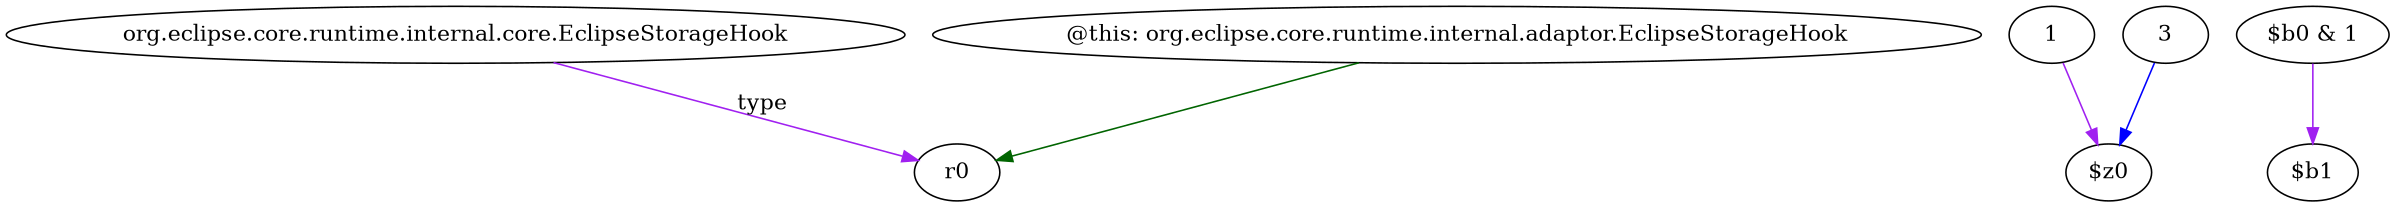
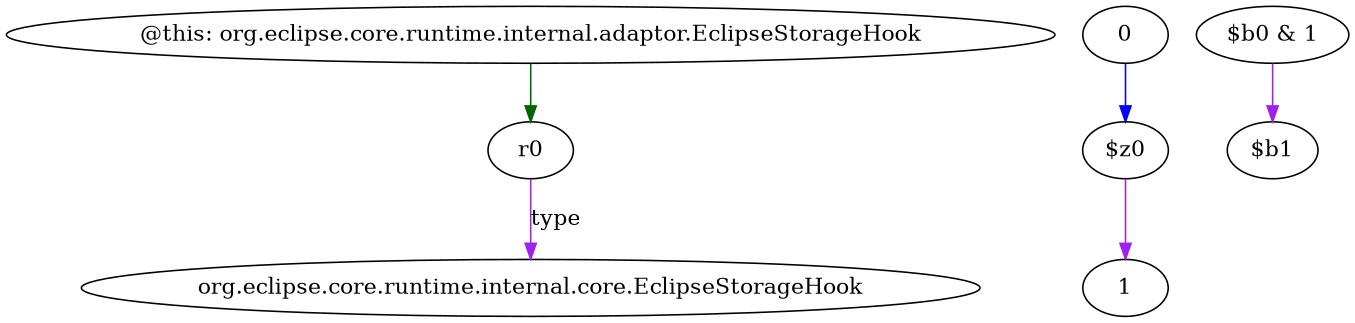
(2166, 35) -> (1126, 35)
(2077, 96) -> (1126, 211)
(728, 109) -> (531, 211)
